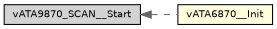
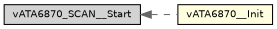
(72, 15) -> (72, 15)
